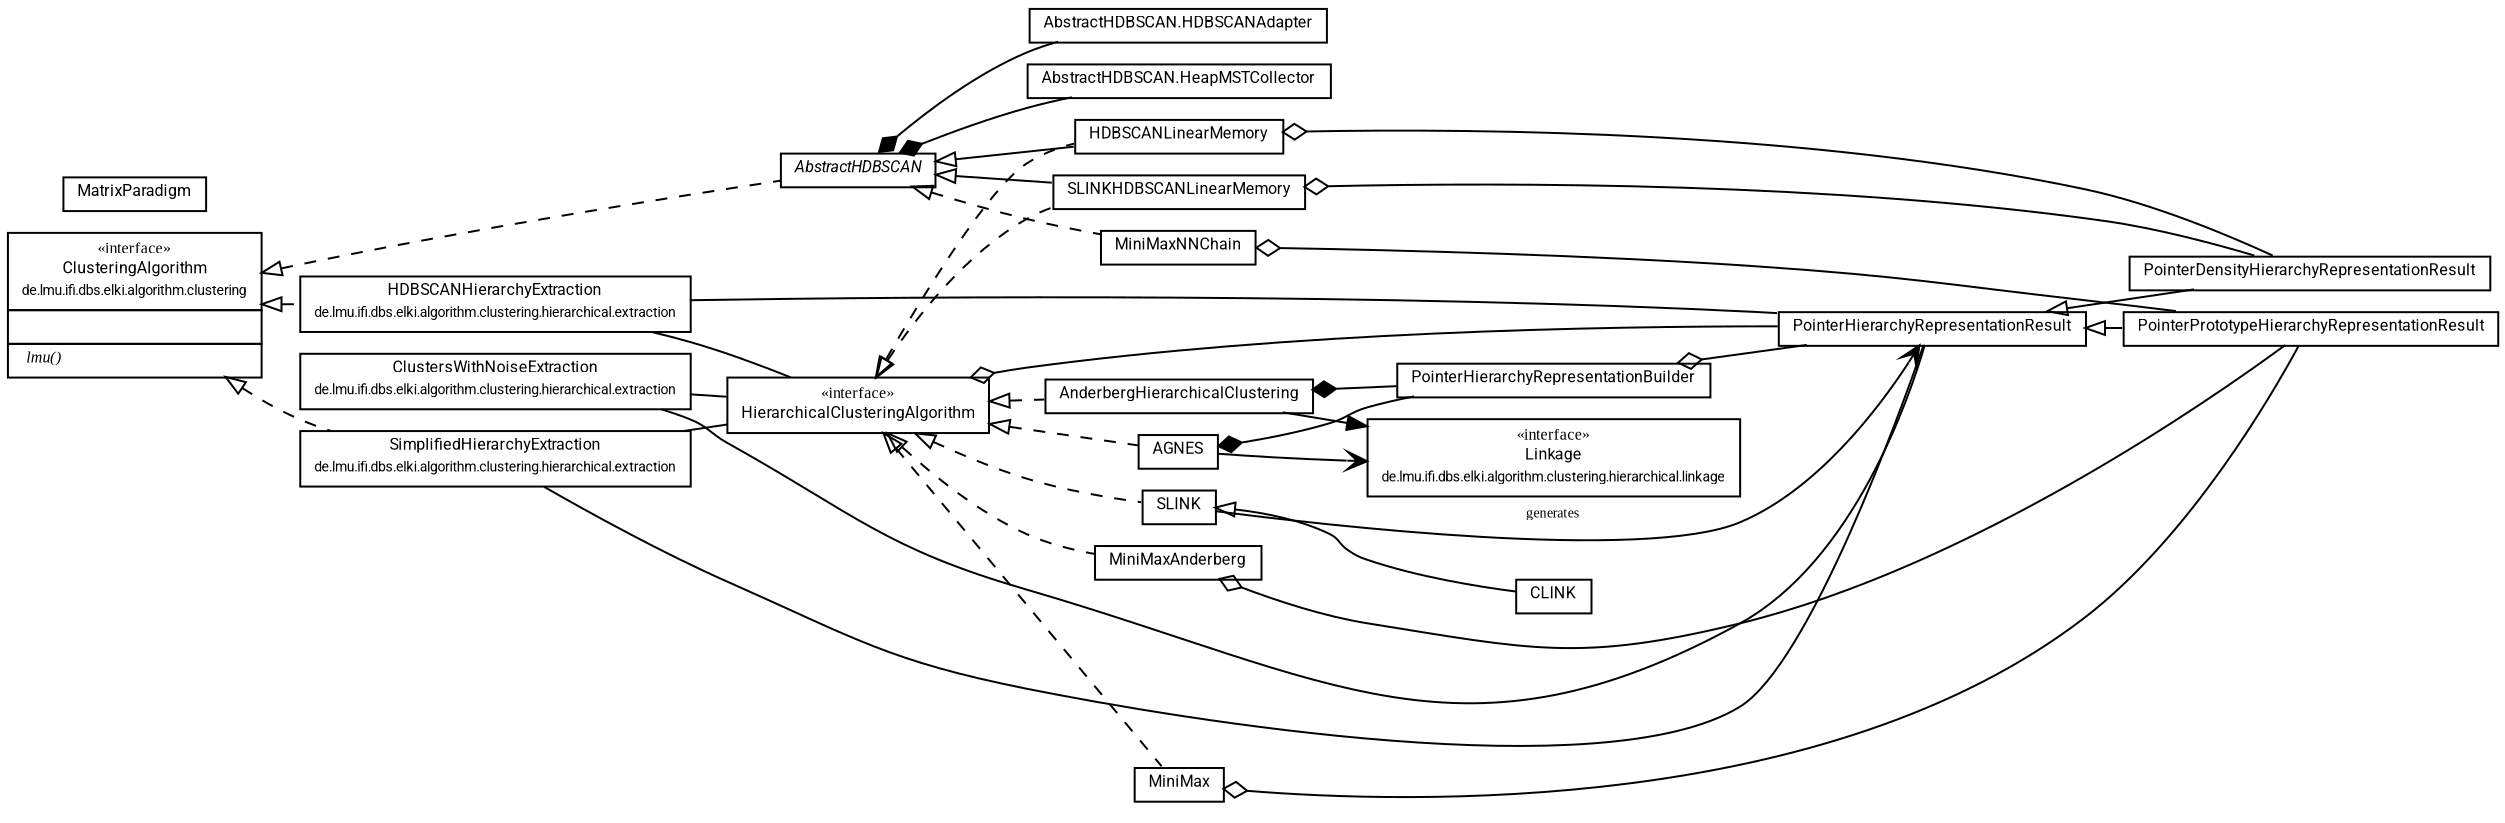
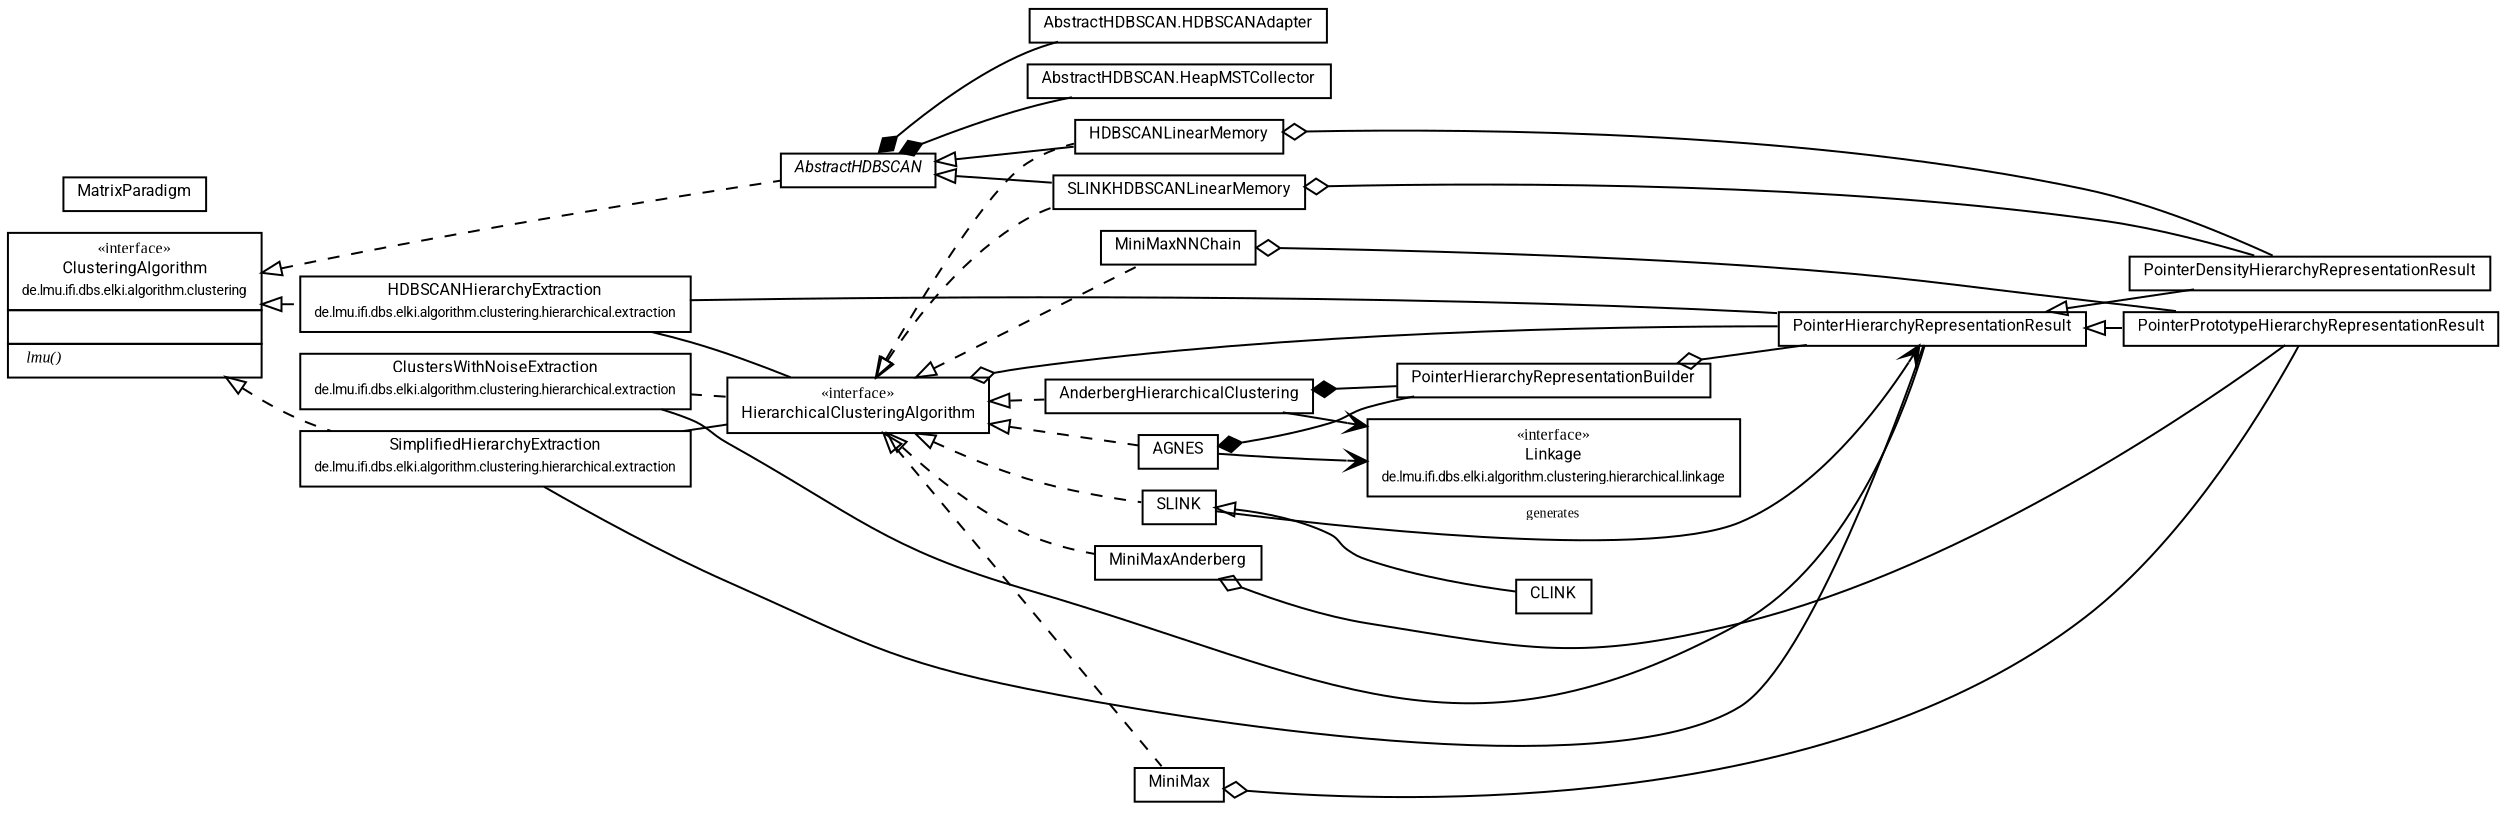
(1007, 214) -> (1038, 316)
(708, 396) -> (708, 396)
(1309, 417) -> (1309, 417)
